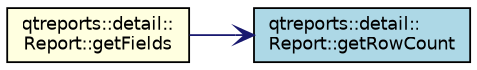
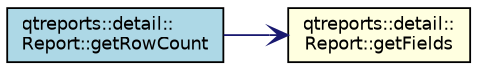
(213, 35) -> (247, 35)
